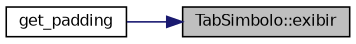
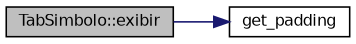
(147, 22) -> (194, 22)
